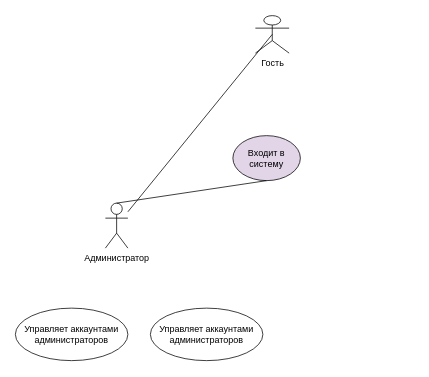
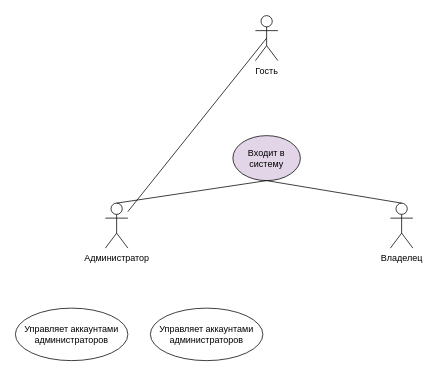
(272, 34) -> (267, 38)
none -> (334, 192)
none -> (402, 225)
